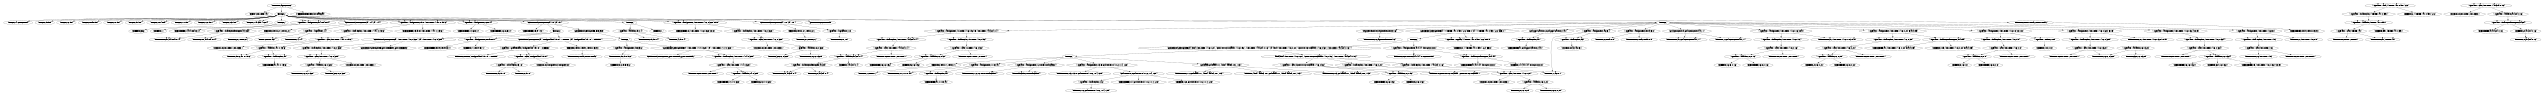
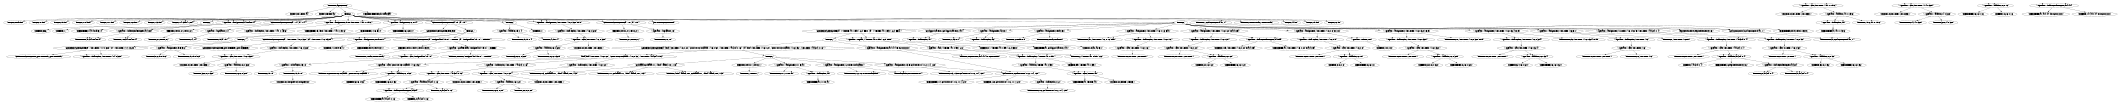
(18, 23) -> (1291, 23)
(539, 27) -> (304, 35)
(2378, 27) -> (1058, 61)
(695, 31) -> none
(291, 35) -> (333, 10)
(349, 35) -> none
(1380, 35) -> (1731, 60)
(1708, 35) -> (1603, 26)
(2526, 35) -> (432, 86)
none -> (907, 44)
(1446, 52) -> (953, 61)
(1762, 52) -> none
(2096, 52) -> (1433, 52)
(973, 57) -> (1782, 57)
(620, 60) -> (164, 52)
(733, 60) -> none
(541, 61) -> (293, 77)
(2238, 61) -> (1537, 35)
(1493, 69) -> (476, 69)
(1026, 74) -> (908, 74)
(1091, 91) -> (1048, 91)
